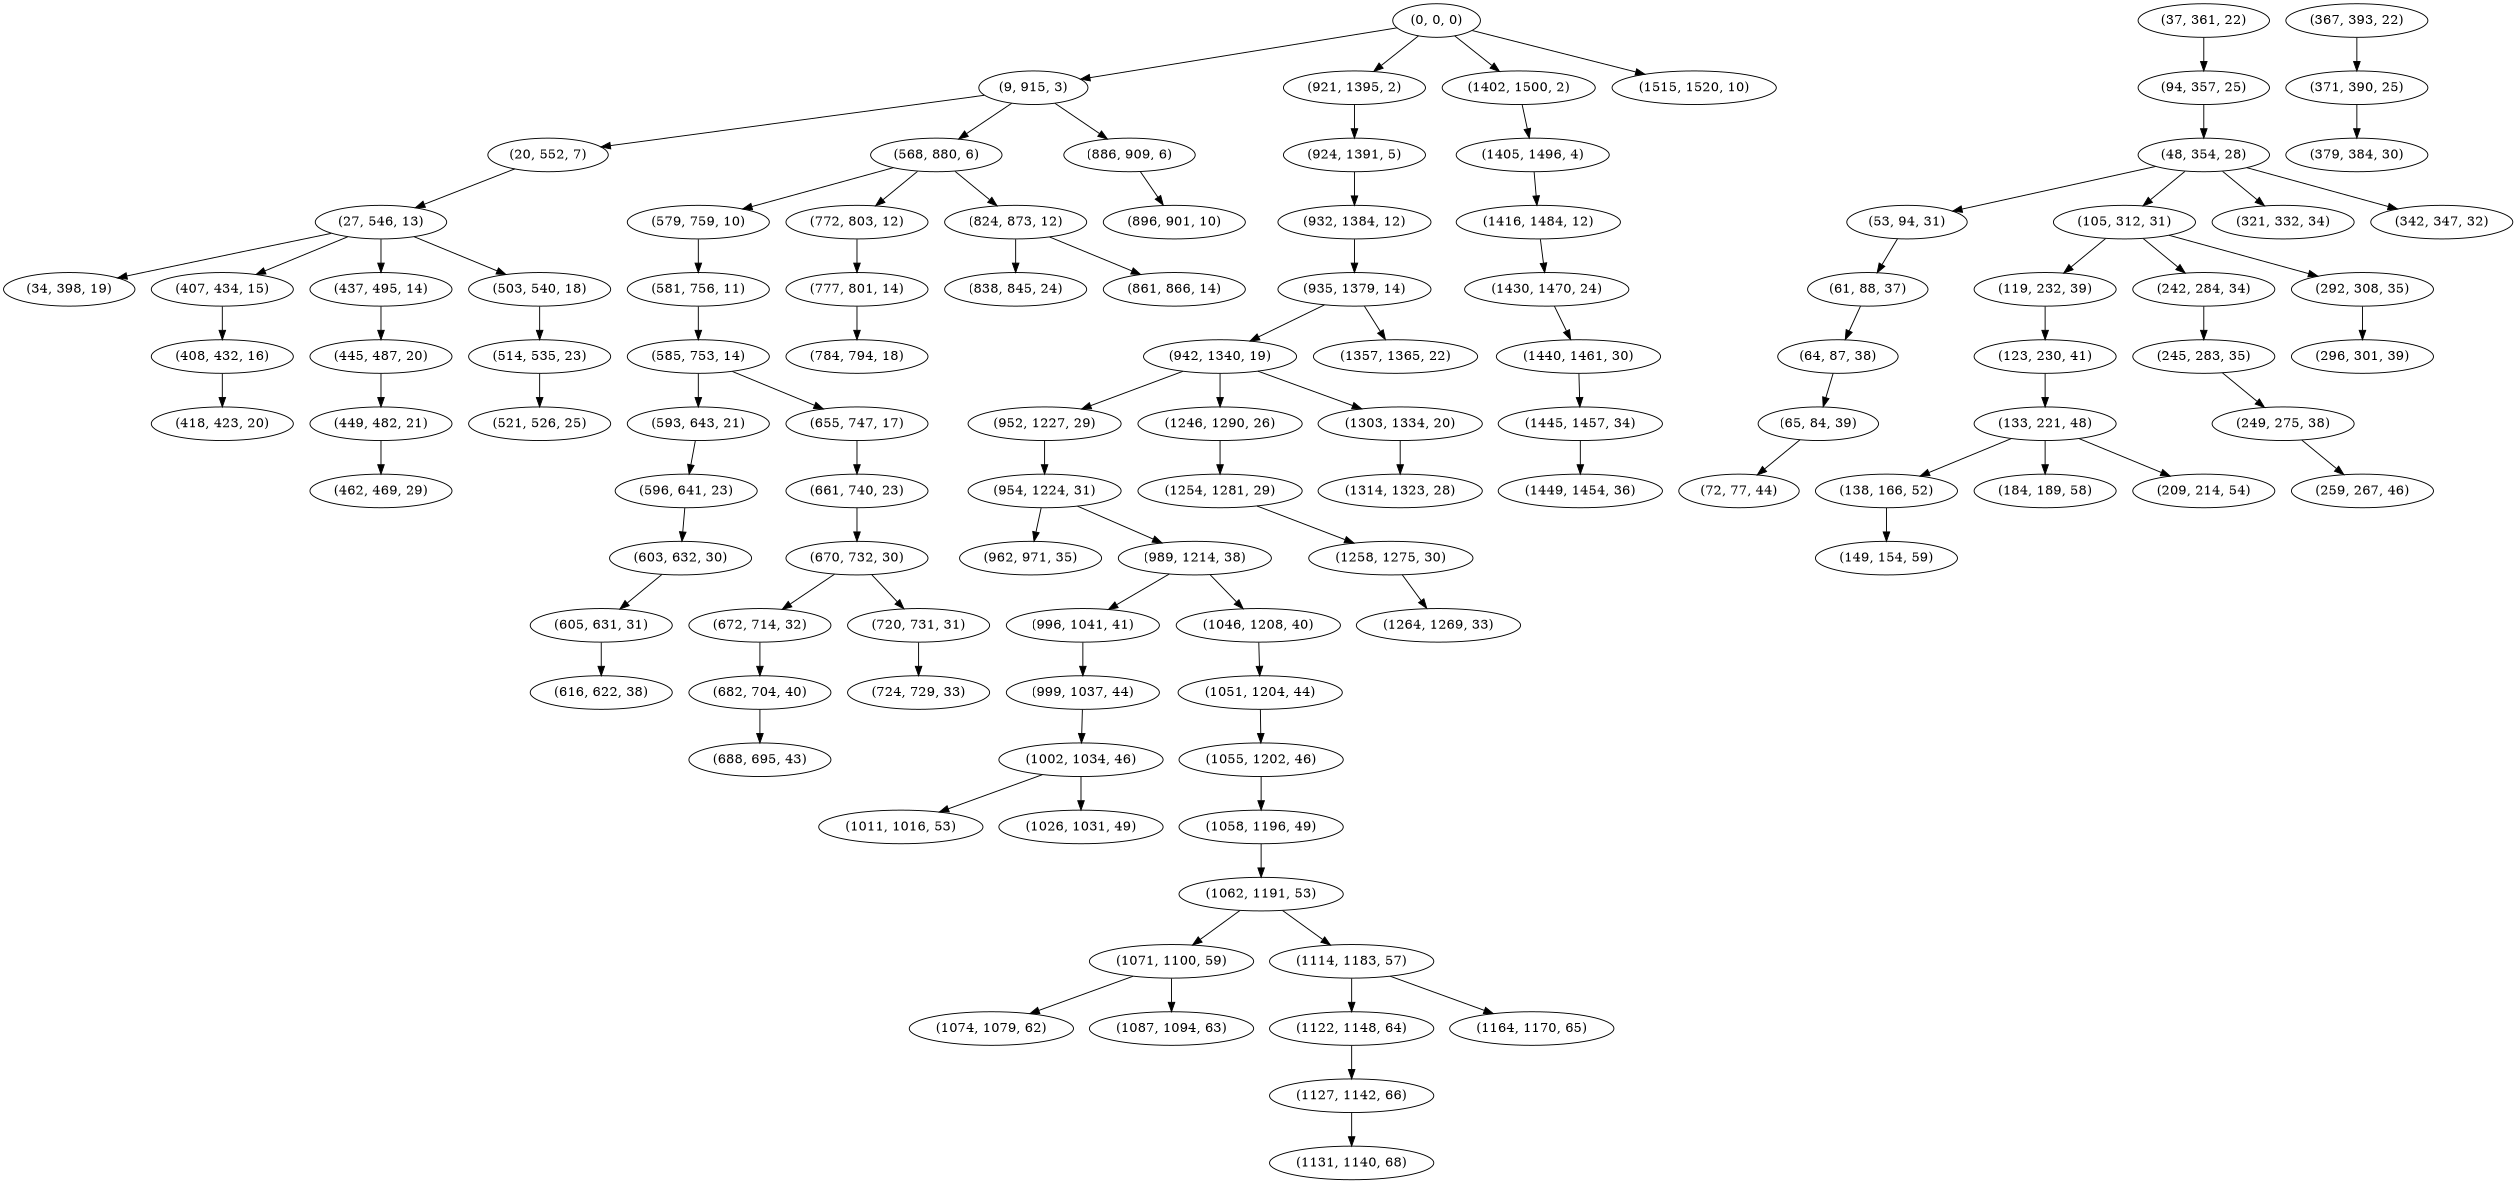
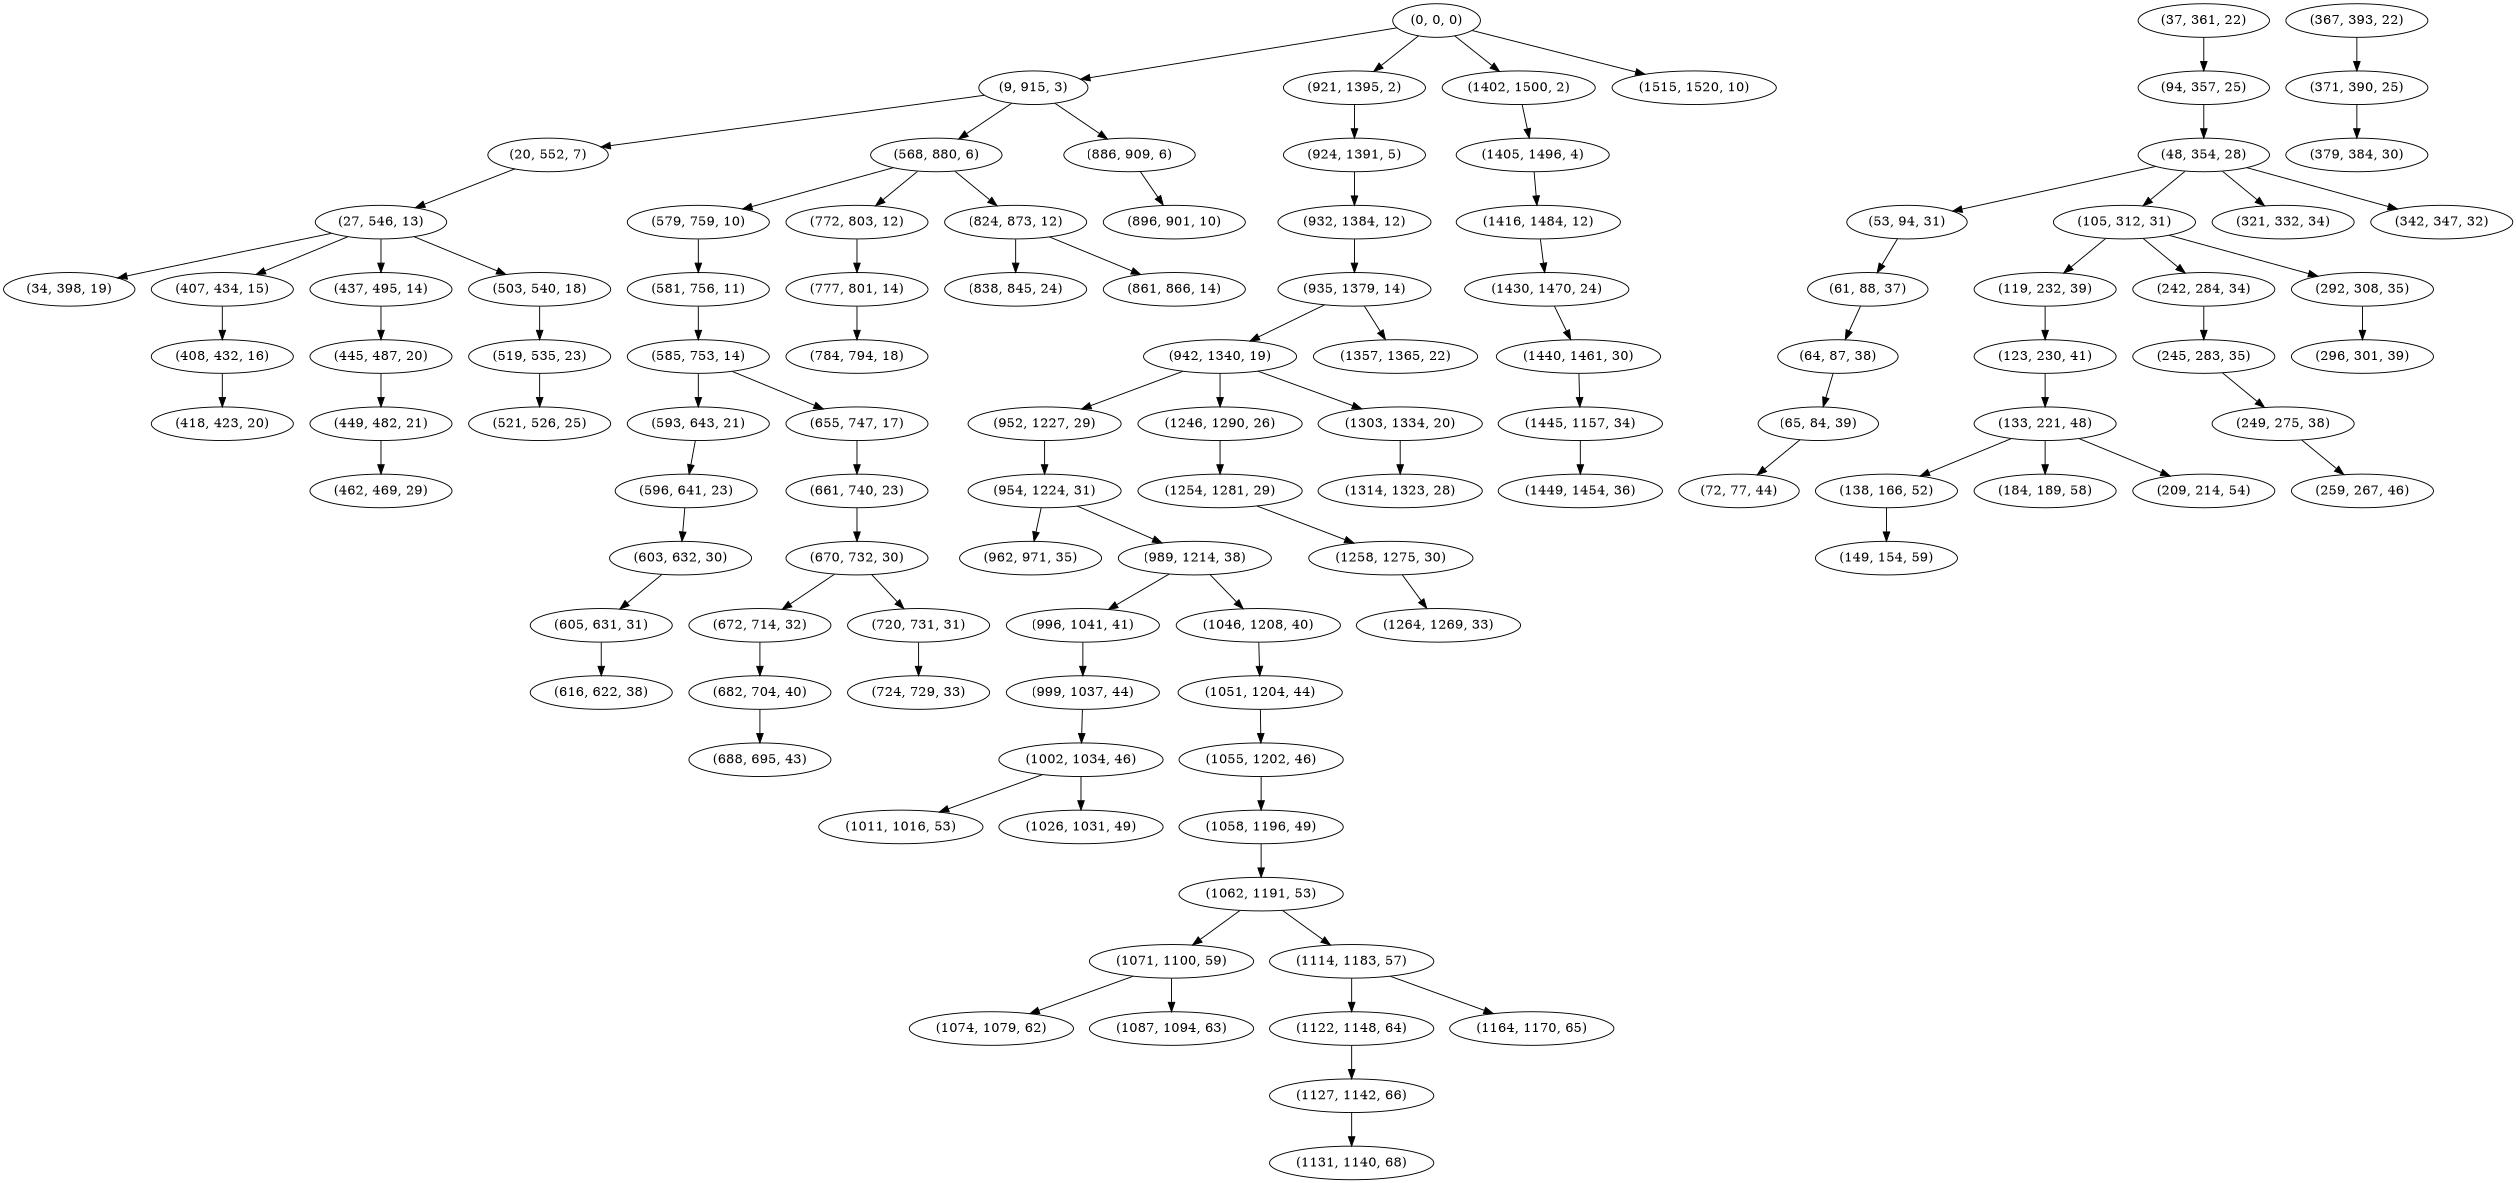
(540, 357) -> (540, 357)
(1580, 424) -> (1580, 424)
